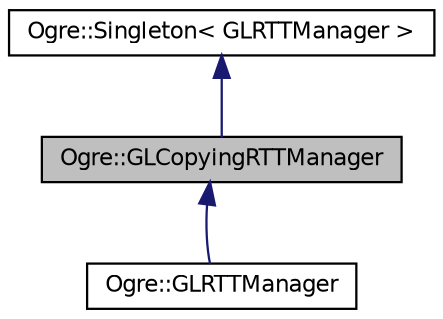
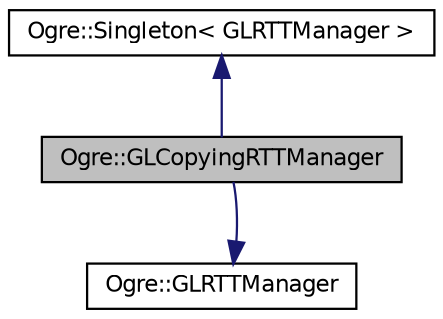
(207, 234) -> (237, 212)
